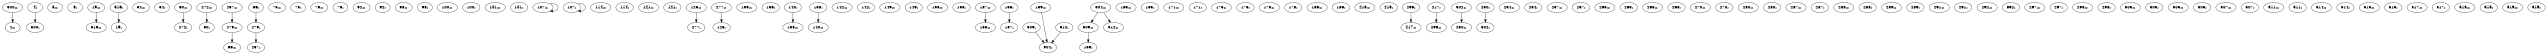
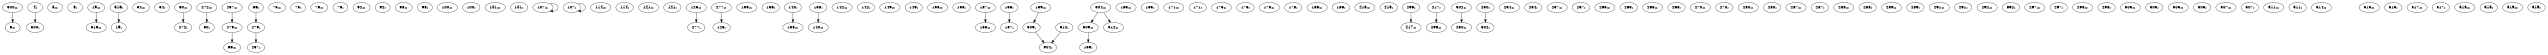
(2345, 8) -> none
(1044, 26) -> (1037, 16)
(13, 28) -> (13, 28)
